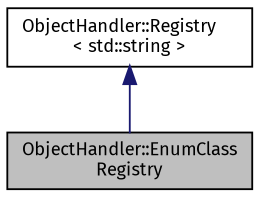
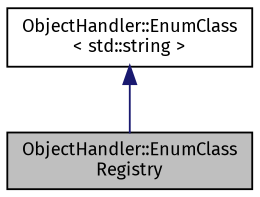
(130, 37) -> (130, 37)
